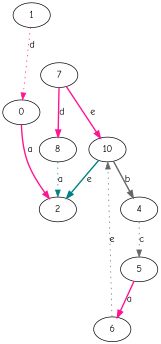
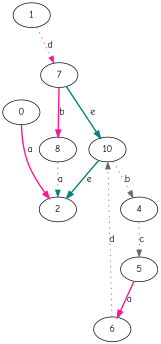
(27, 60) -> (44, 42)
(81, 109) -> (81, 109)
(62, 112) -> (62, 112)
(122, 176) -> (122, 176)
(112, 239) -> (112, 239)
